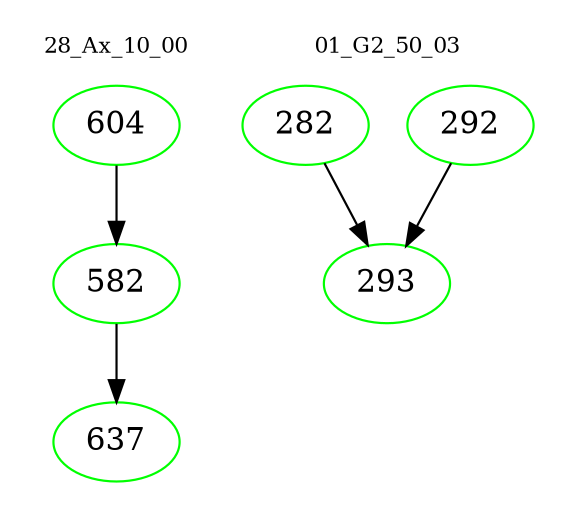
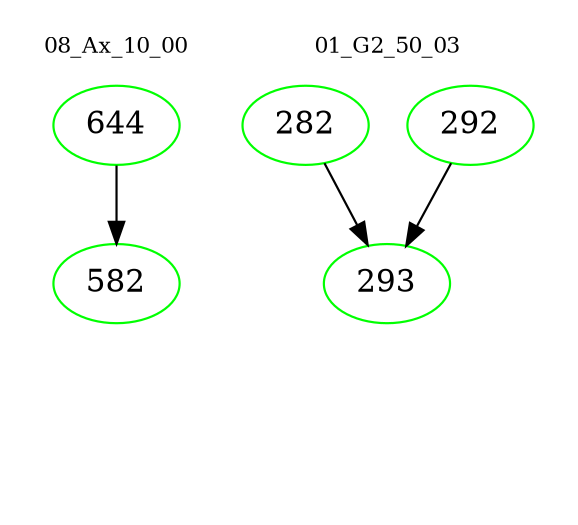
(117, 47) -> (117, 47)
(117, 125) -> (117, 125)
(117, 442) -> none
